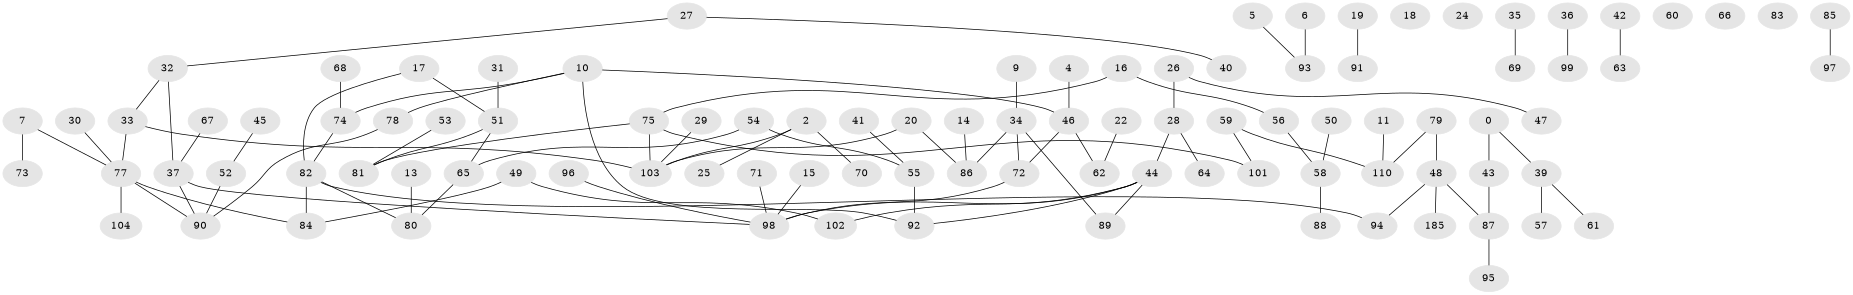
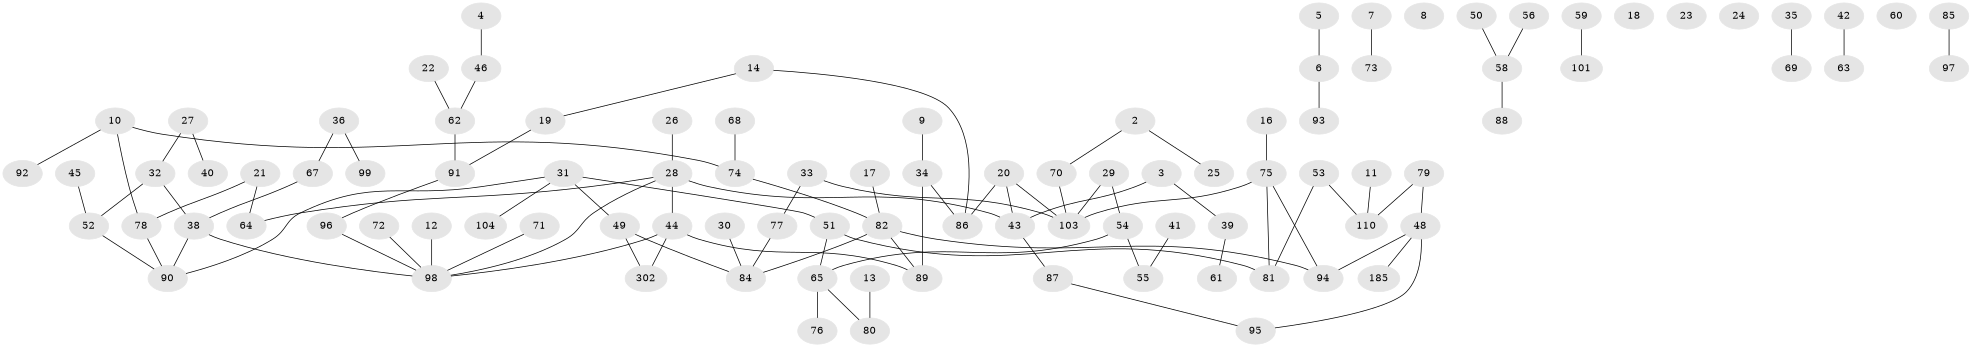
none -> (1424, 16)
none -> (1687, 16)
(1725, 16) -> none
(1778, 16) -> none
(1279, 42) -> (1319, 42)
(829, 82) -> none
(148, 95) -> (122, 200)
none -> (650, 95)
(1200, 95) -> none
(466, 100) -> none
(1489, 121) -> (1162, 174)
(1541, 121) -> none
none -> (328, 143)
(748, 144) -> (1063, 200)
(72, 147) -> none
(98, 147) -> (735, 252)
(1018, 147) -> none
(1044, 147) -> none
none -> (455, 148)
(953, 148) -> (1297, 230)
(1309, 150) -> (1343, 200)
(174, 174) -> (194, 226)
none -> (260, 174)
(809, 174) -> (432, 226)
(914, 195) -> none
none -> (394, 196)
(353, 197) -> (907, 258)
none -> (845, 197)
(121, 200) -> (525, 200)
(161, 200) -> (355, 194)
none -> (592, 200)
none -> (1010, 200)
none -> (1116, 200)
(1463, 200) -> (1370, 309)
(1037, 208) -> none
(836, 226) -> (646, 279)
(1541, 226) -> none
none -> (560, 242)
none -> (817, 331)
